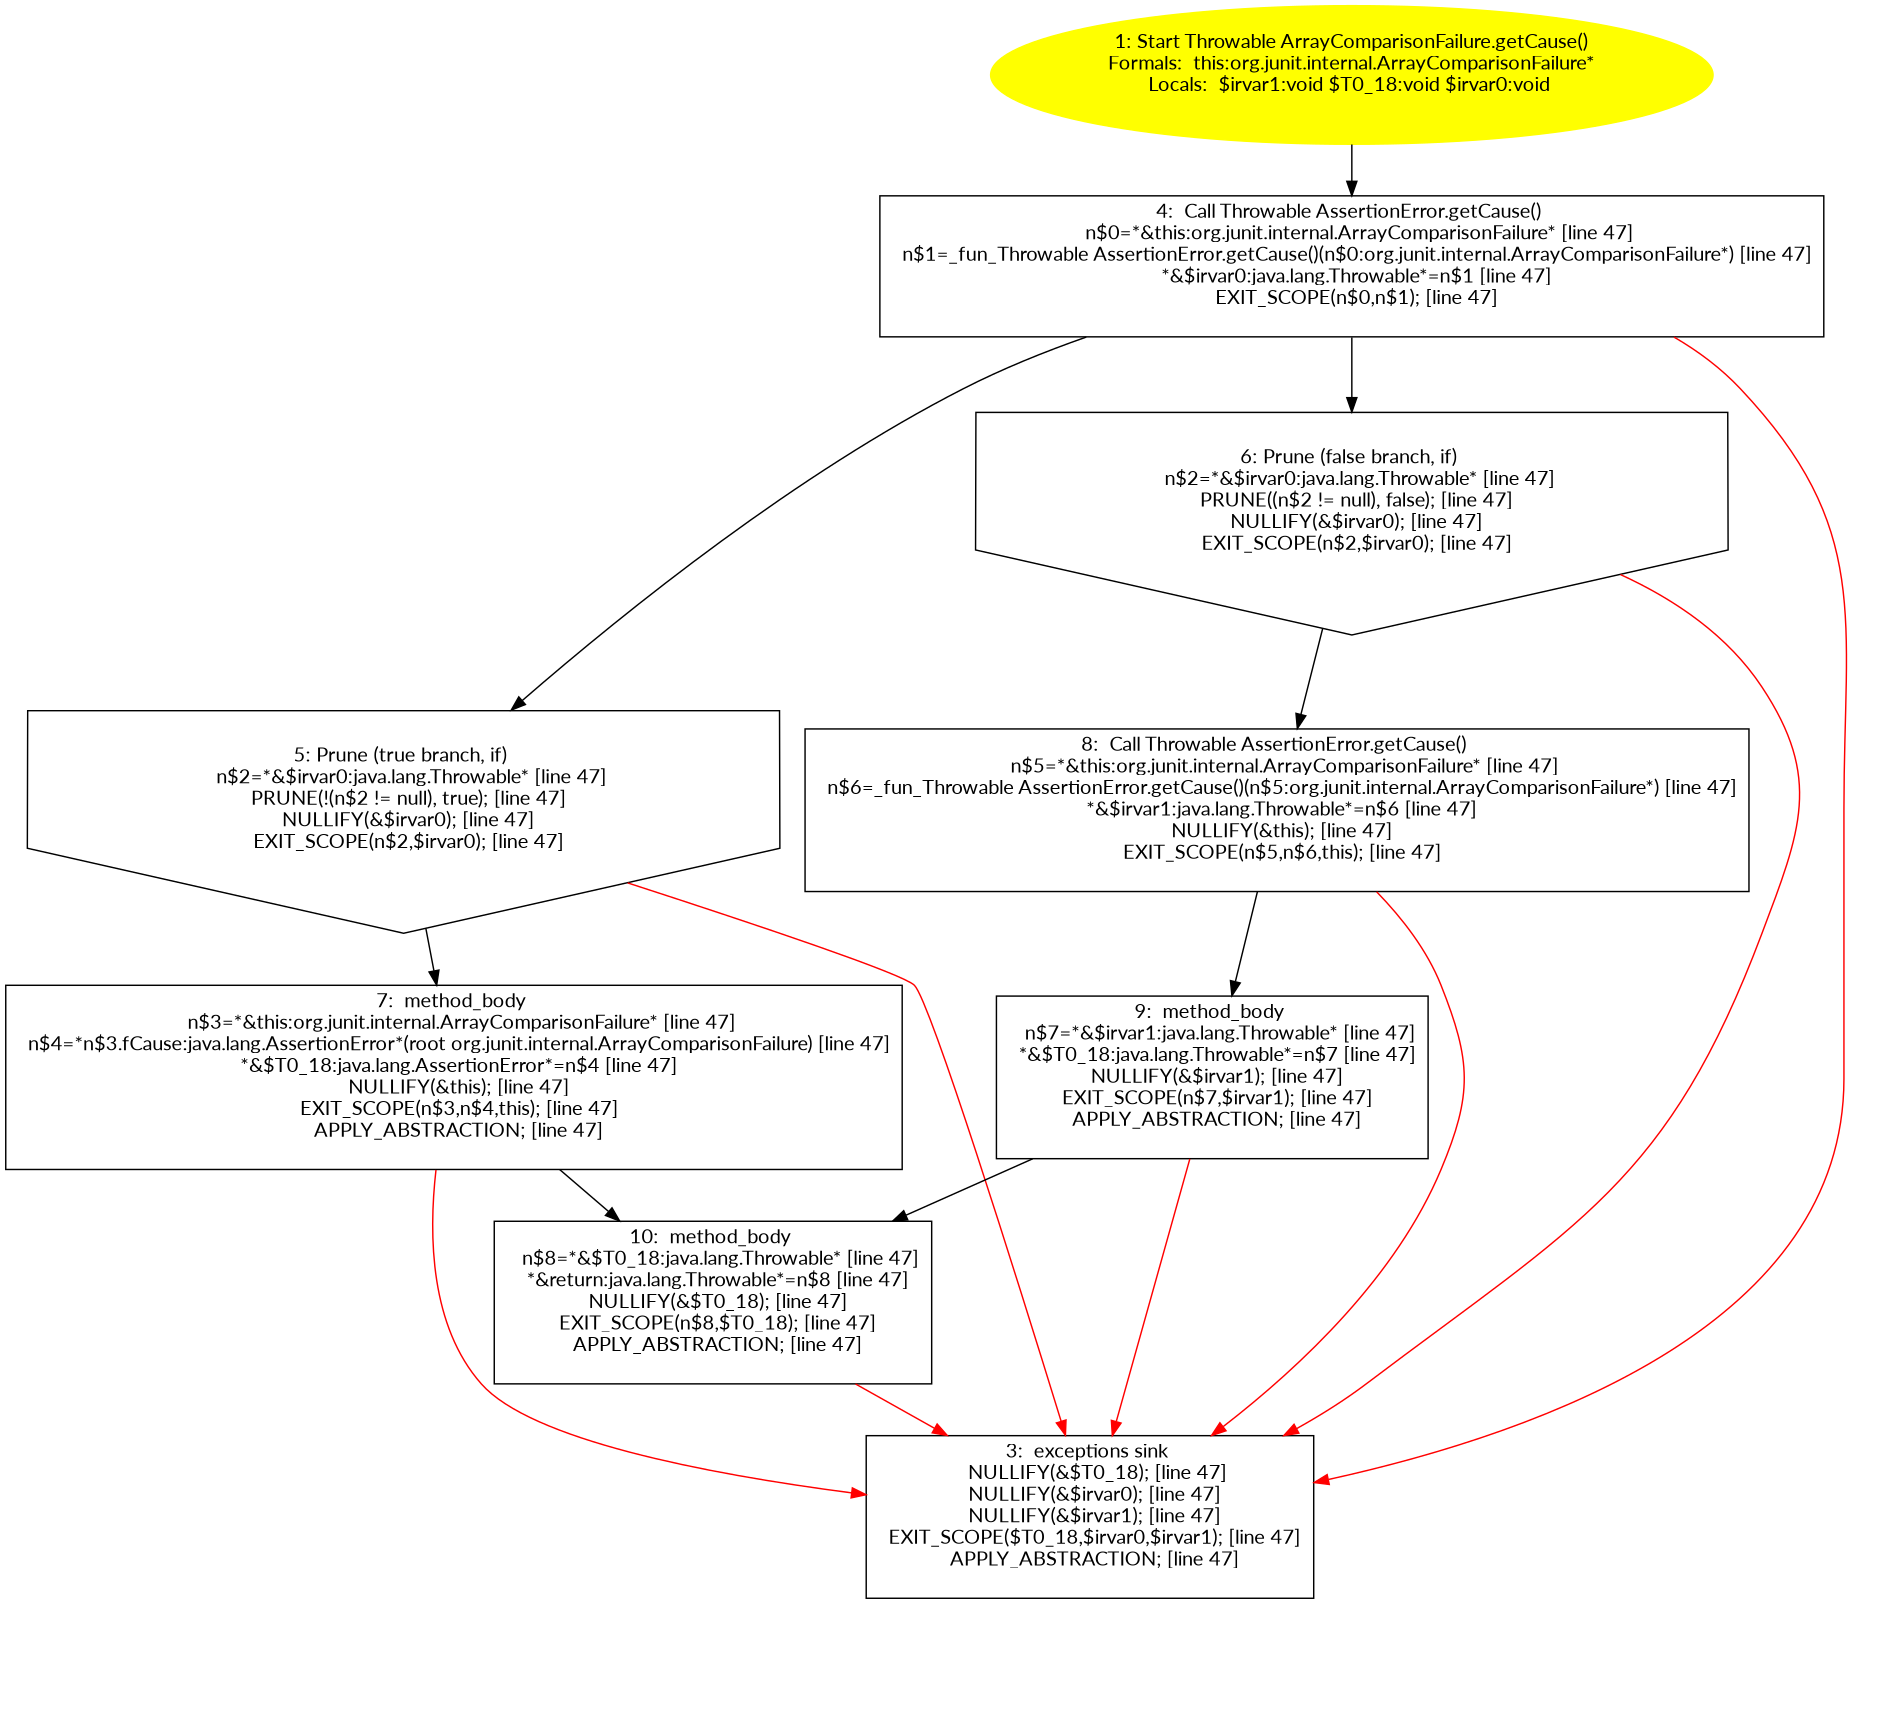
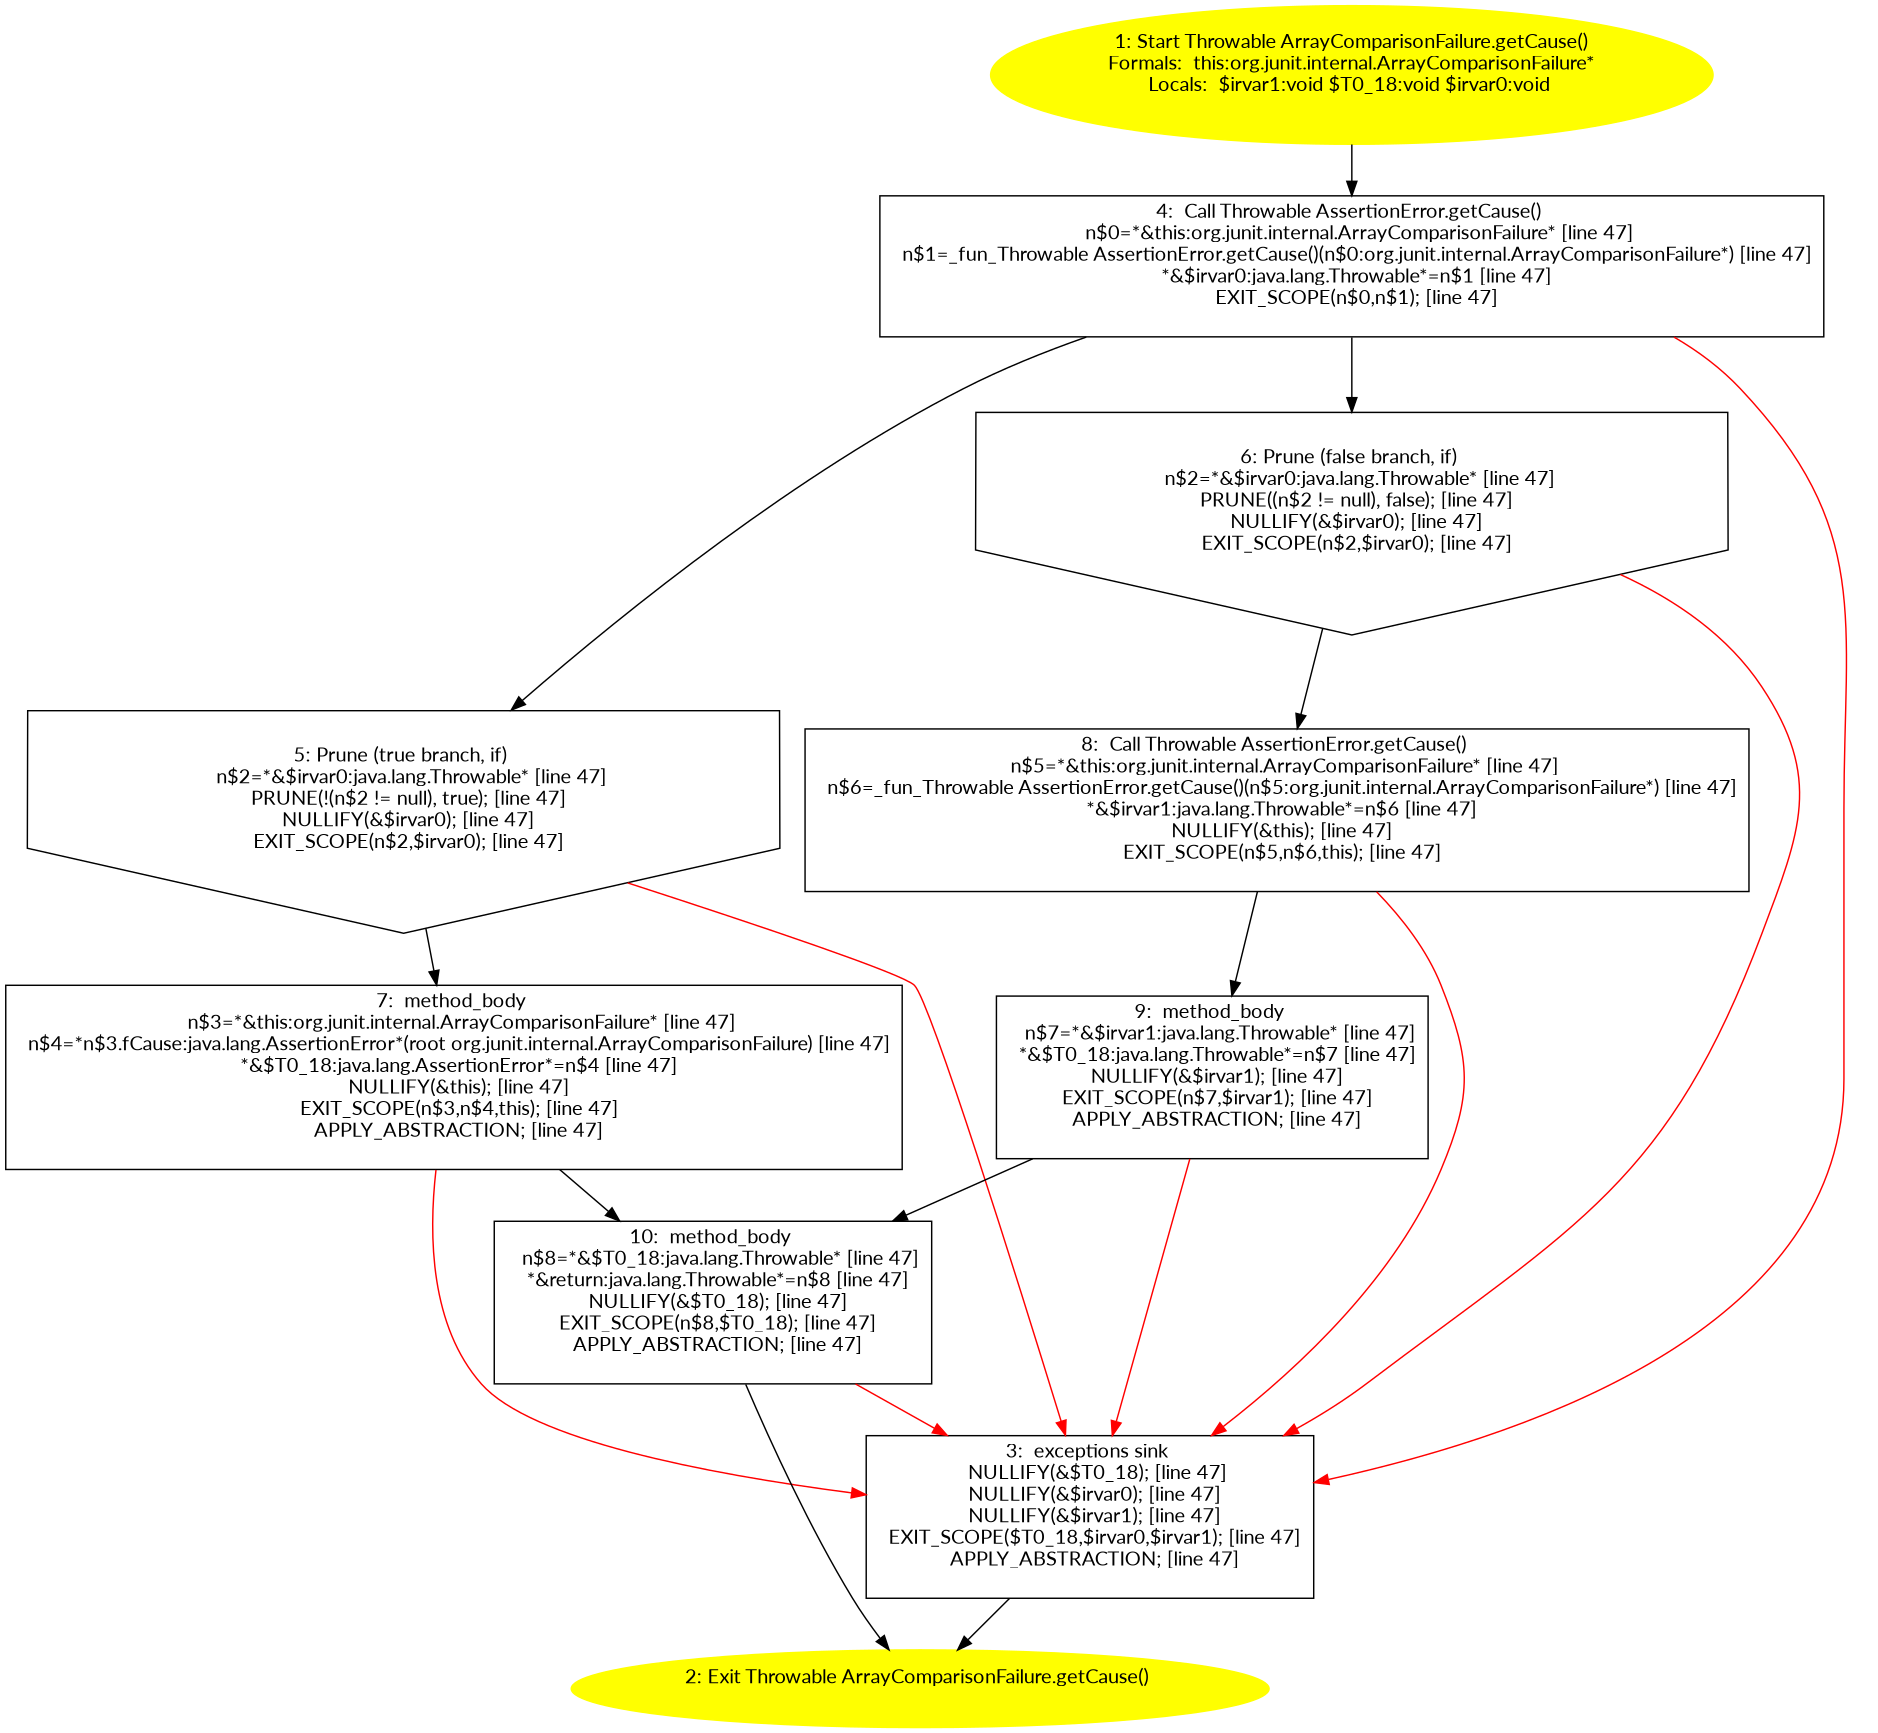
none -> (920, 1689)
